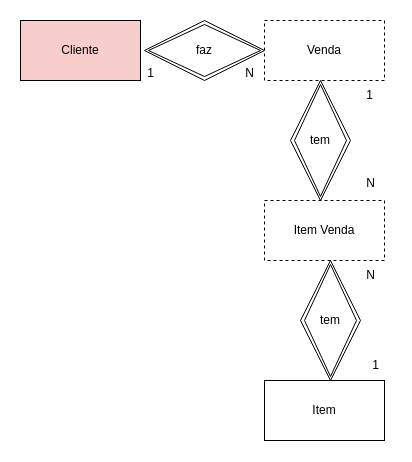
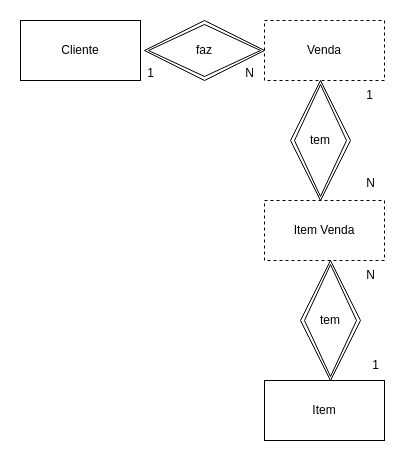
(81, 51) -> (81, 51)
